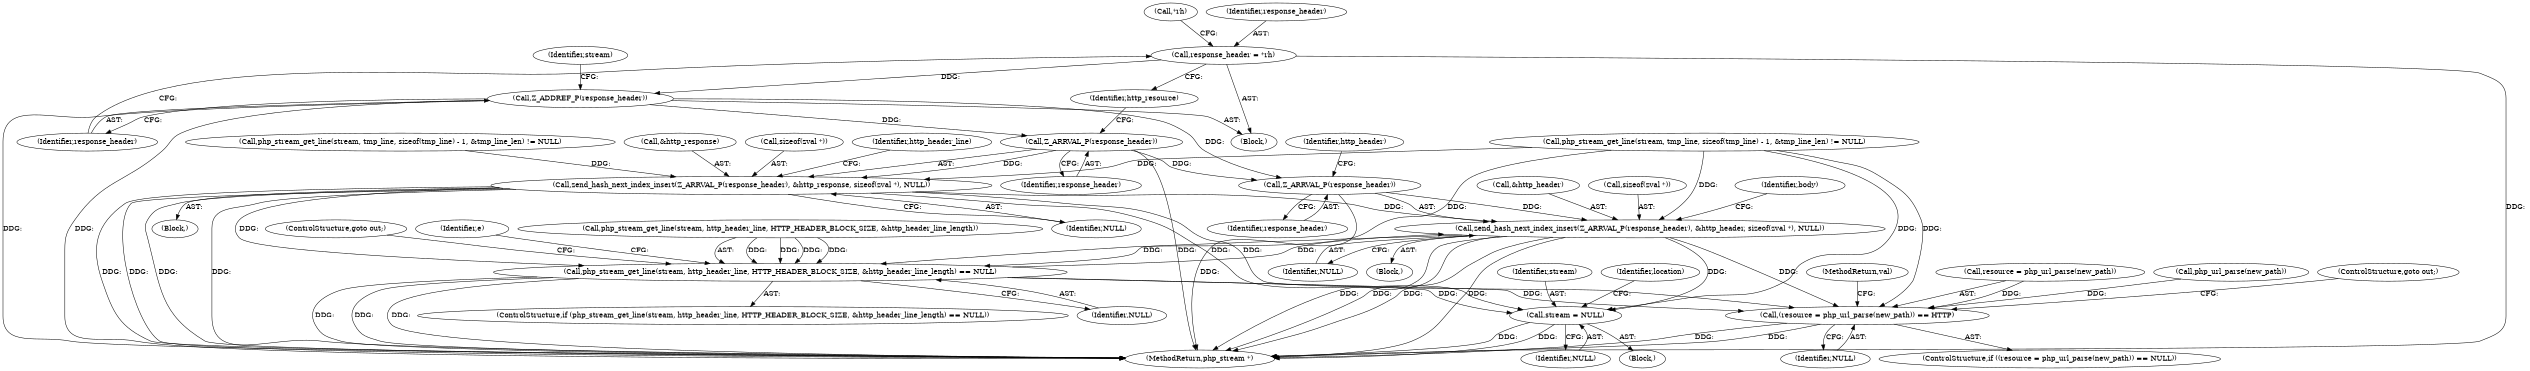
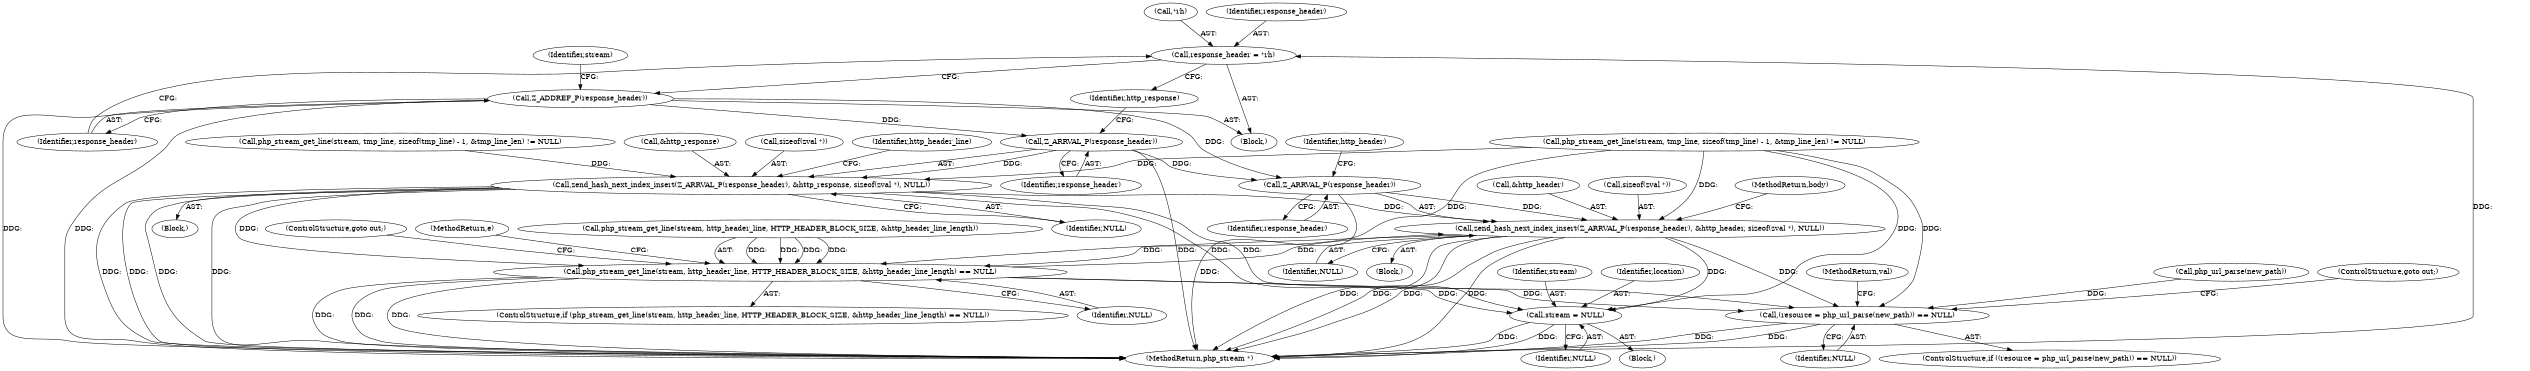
(1210, 34) -> (1210, 34)
(952, 77) -> (952, 77)
(1134, 99) -> (1134, 99)
(1790, 185) -> (1790, 185)
(2506, 217) -> (2473, 222)
(462, 229) -> (462, 229)
(2040, 272) -> none
(1623, 294) -> (1623, 294)
(1857, 316) -> (1857, 316)
